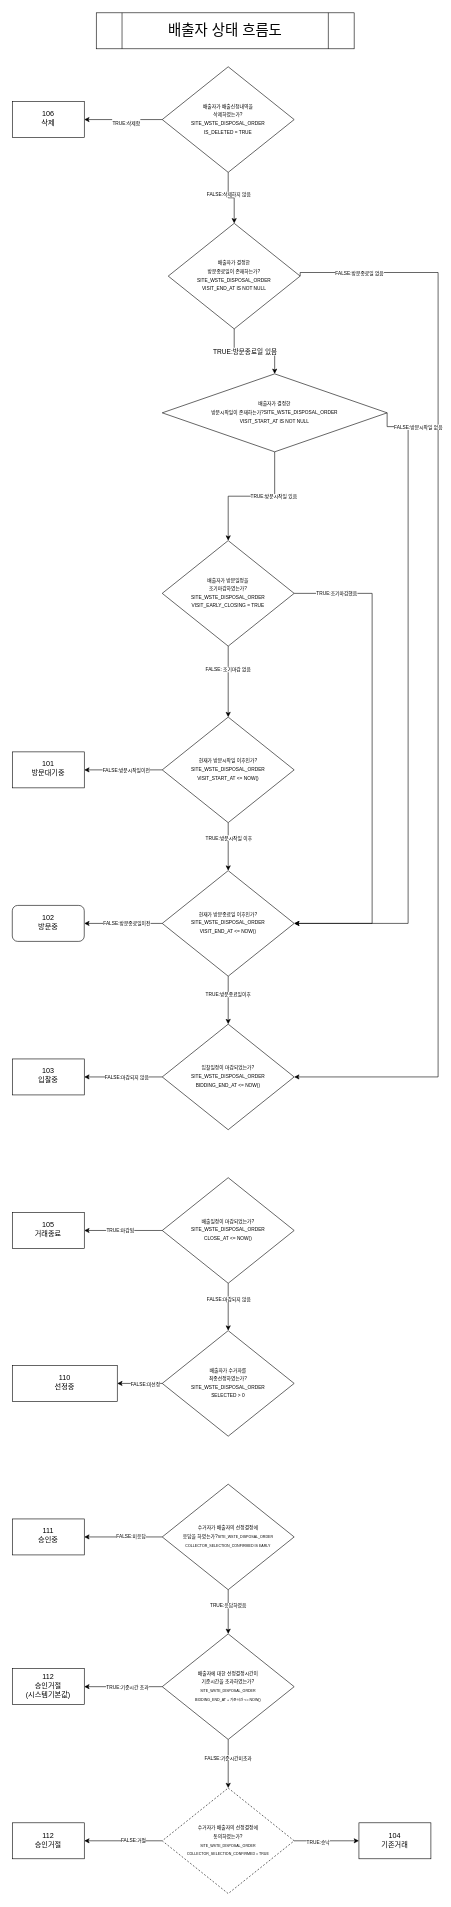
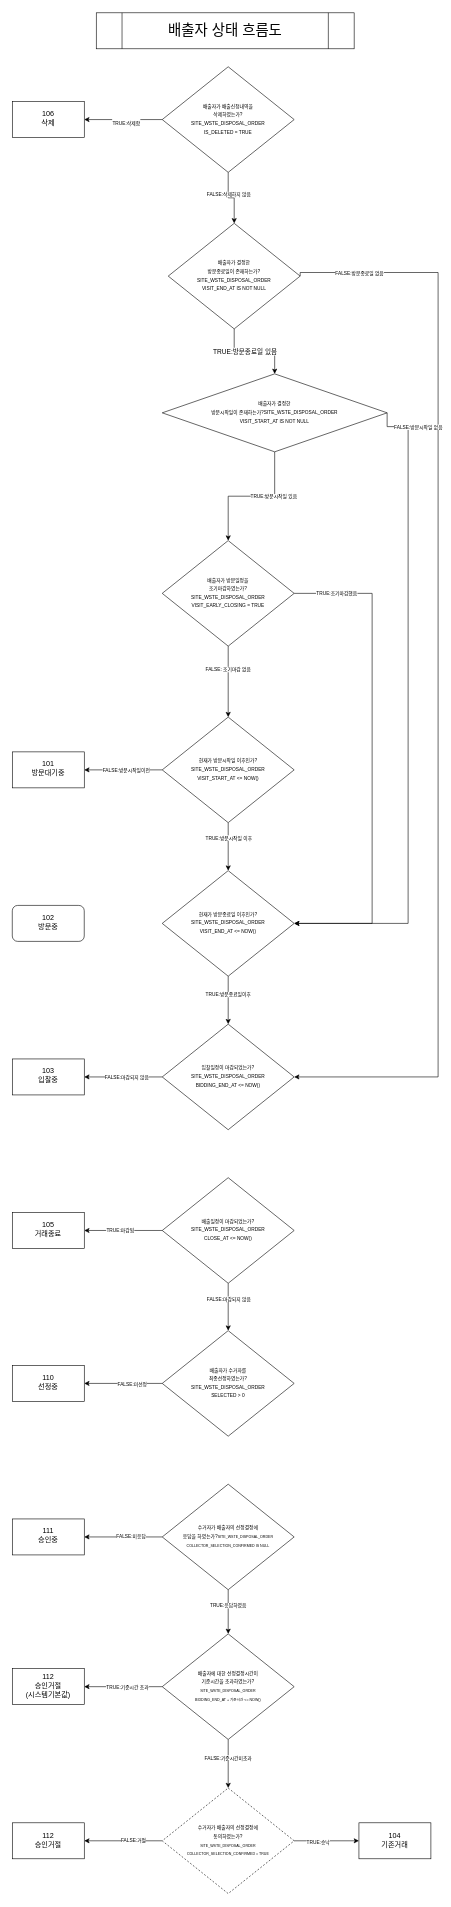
(124, 923) -> none
(65, 1383) -> (48, 1383)
(228, 1536) -> (228, 1536)
